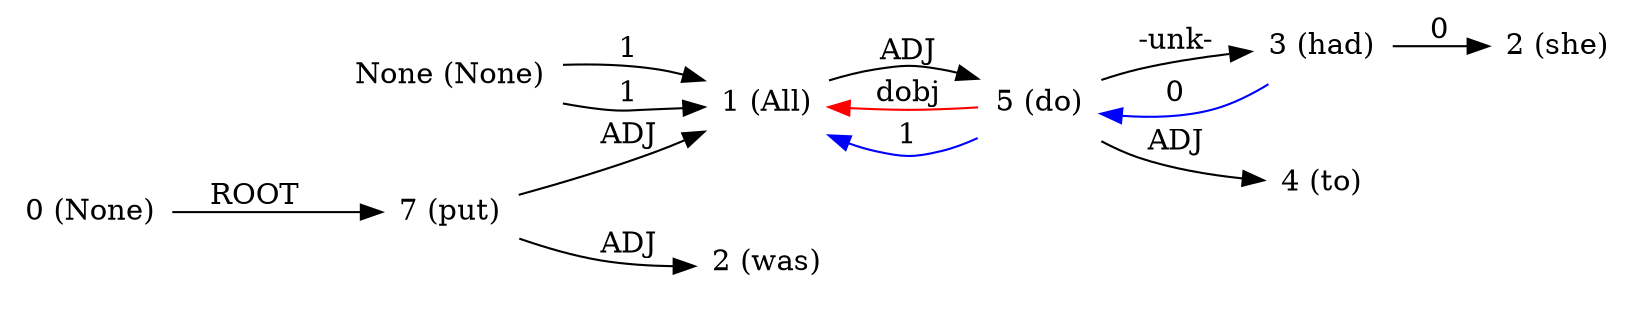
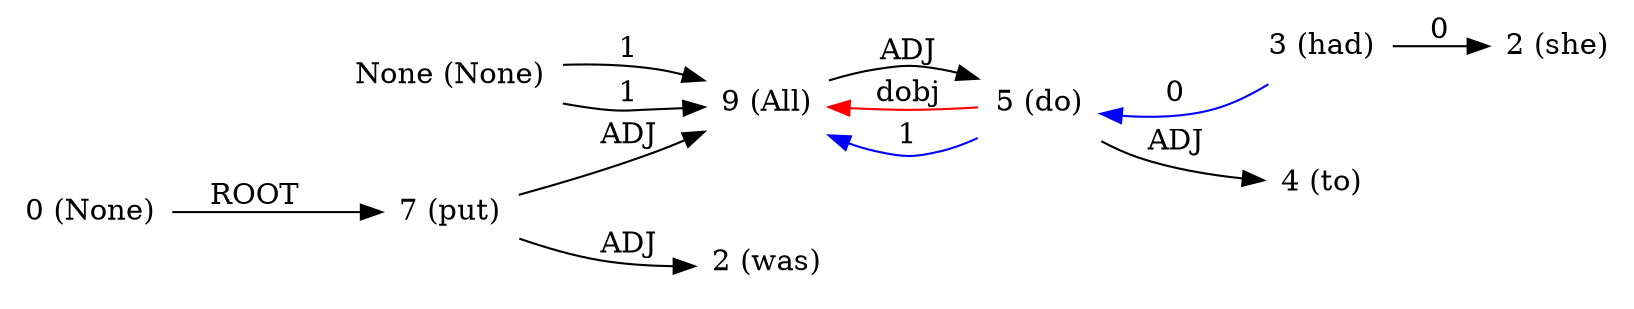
(1165, 64) -> none
(766, 103) -> (766, 103)
